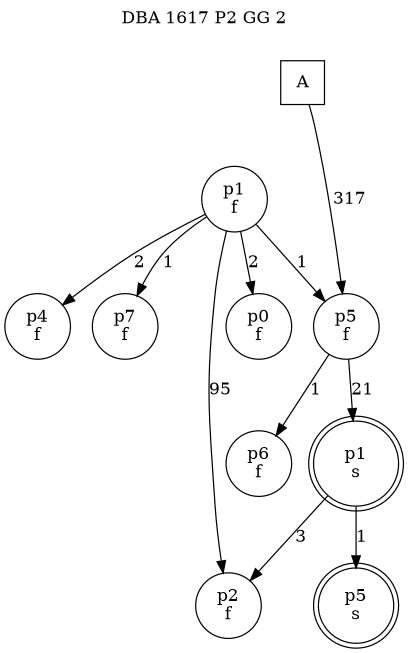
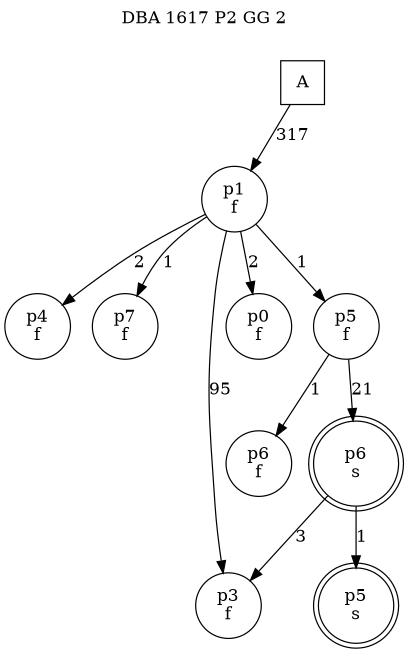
(328, 193) -> (274, 133)
(356, 464) -> (356, 464)
(228, 606) -> (228, 606)
